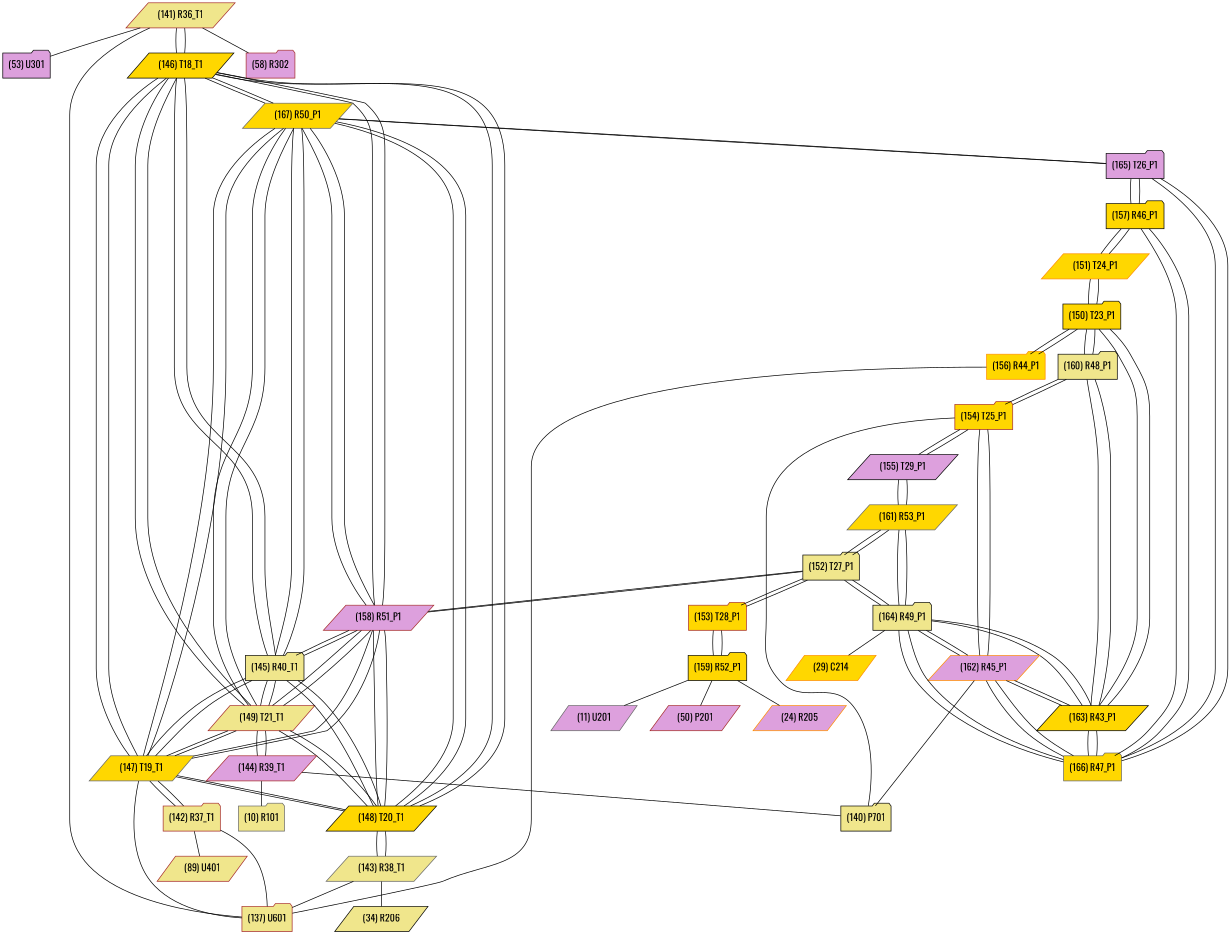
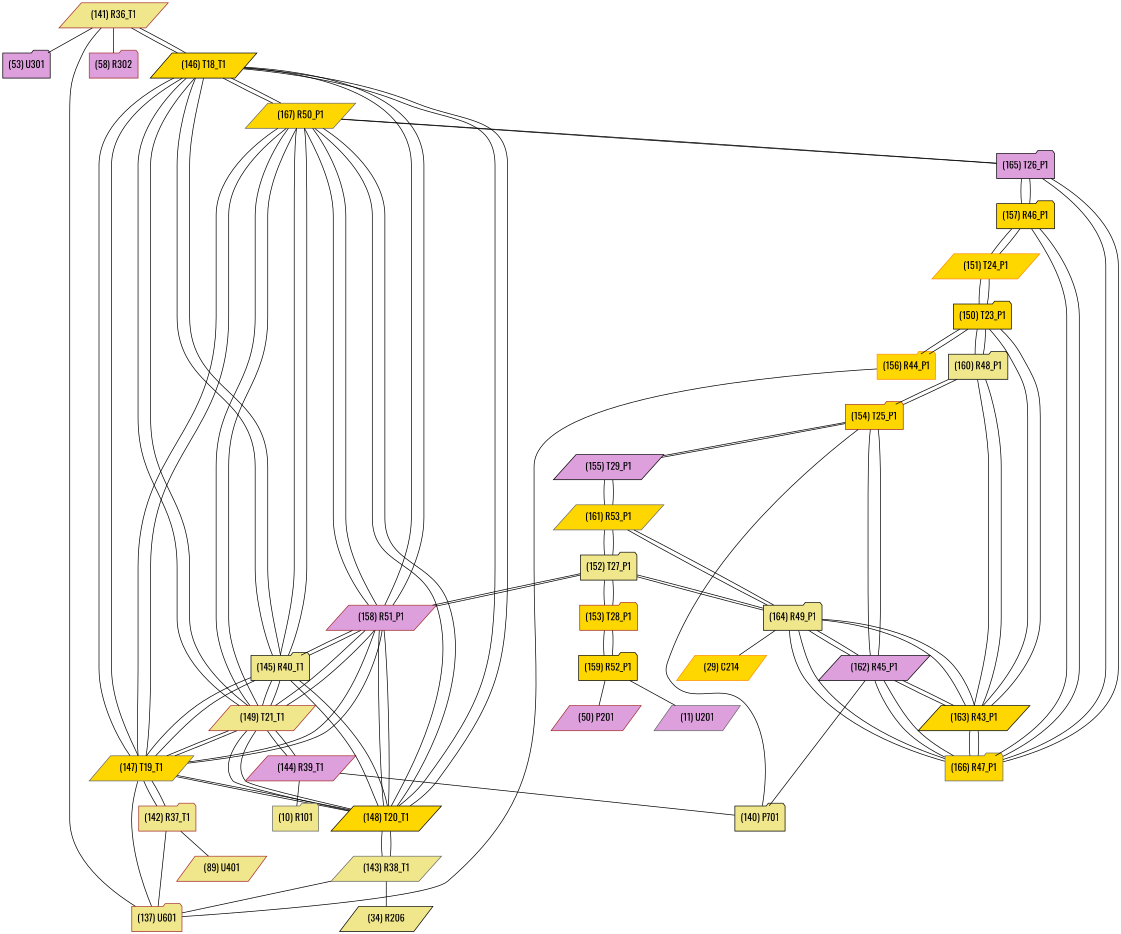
(984, 668) -> (874, 668)
(800, 718) -> none
